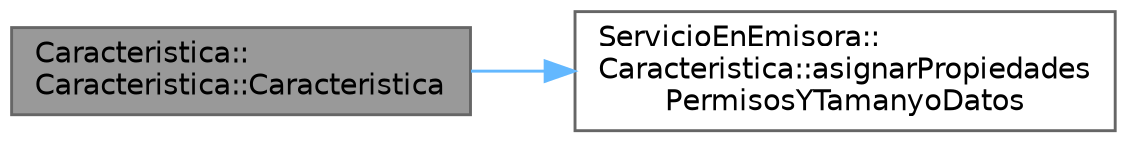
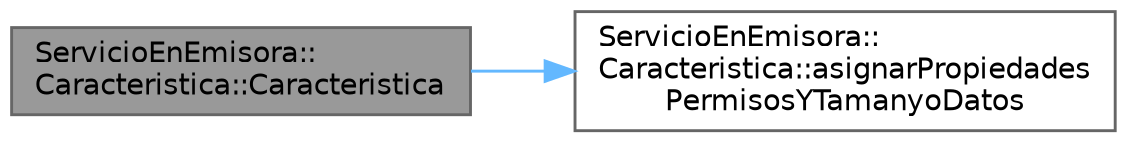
(241, 71) -> (241, 71)
